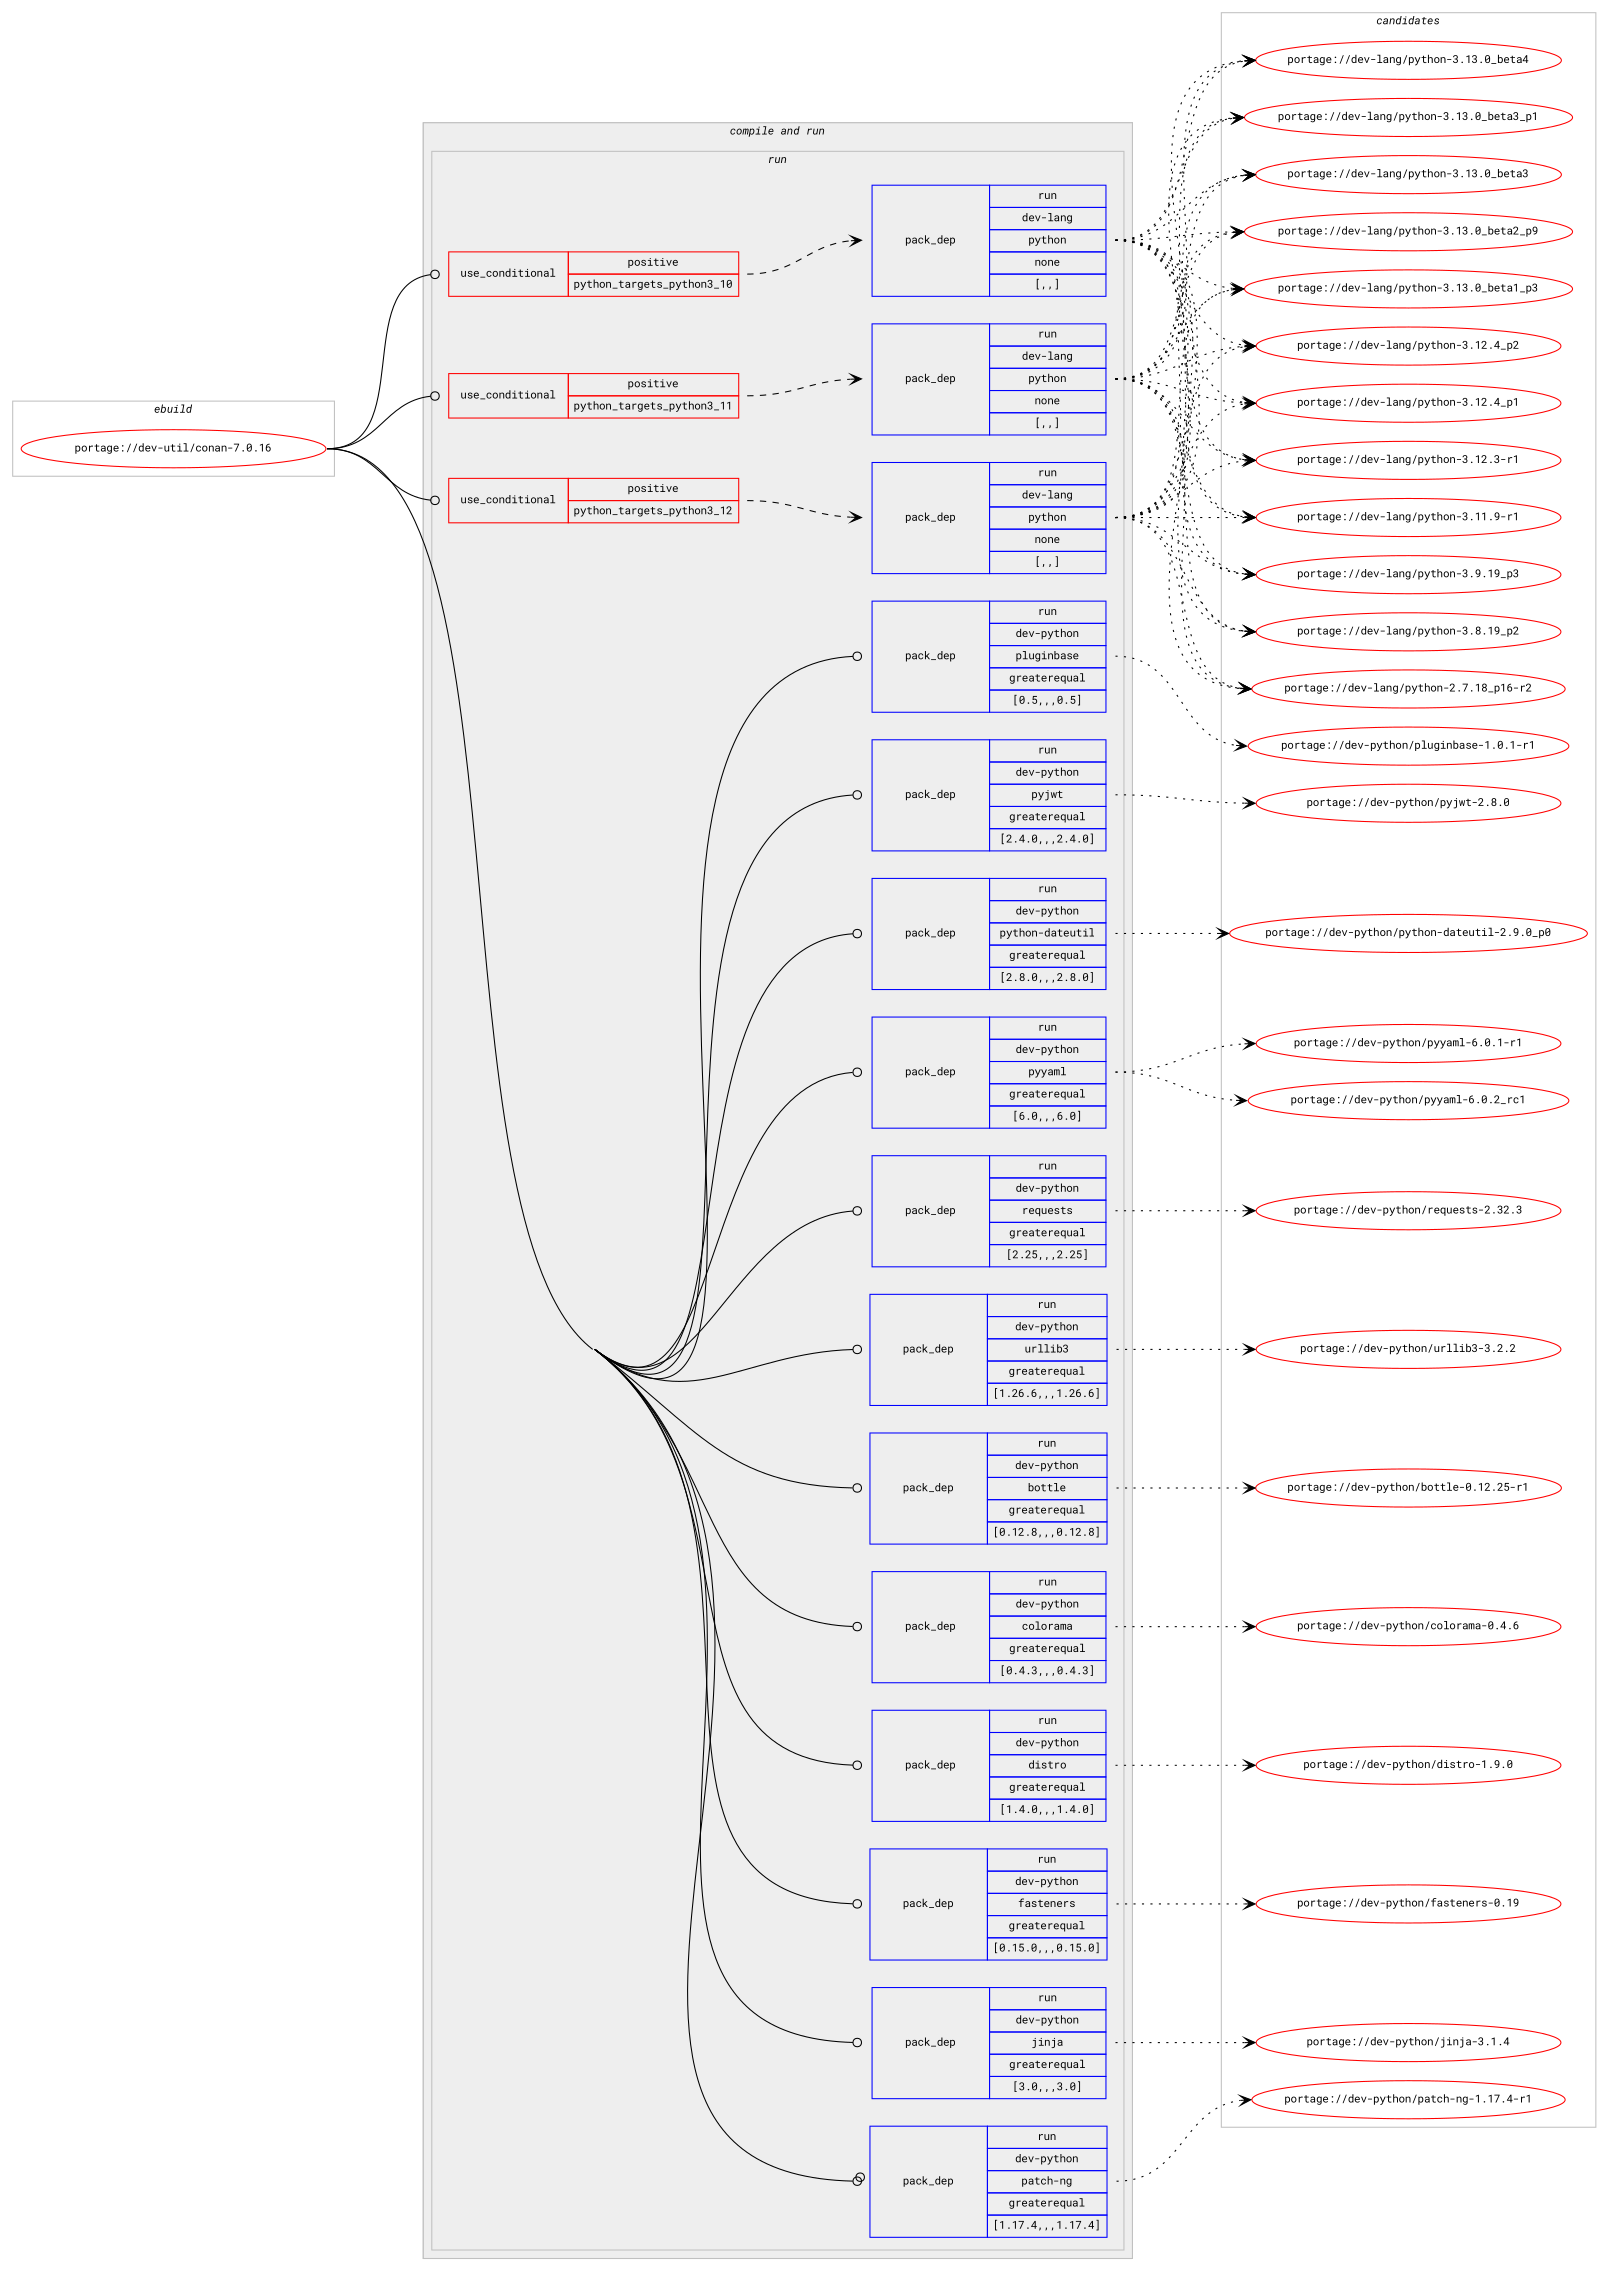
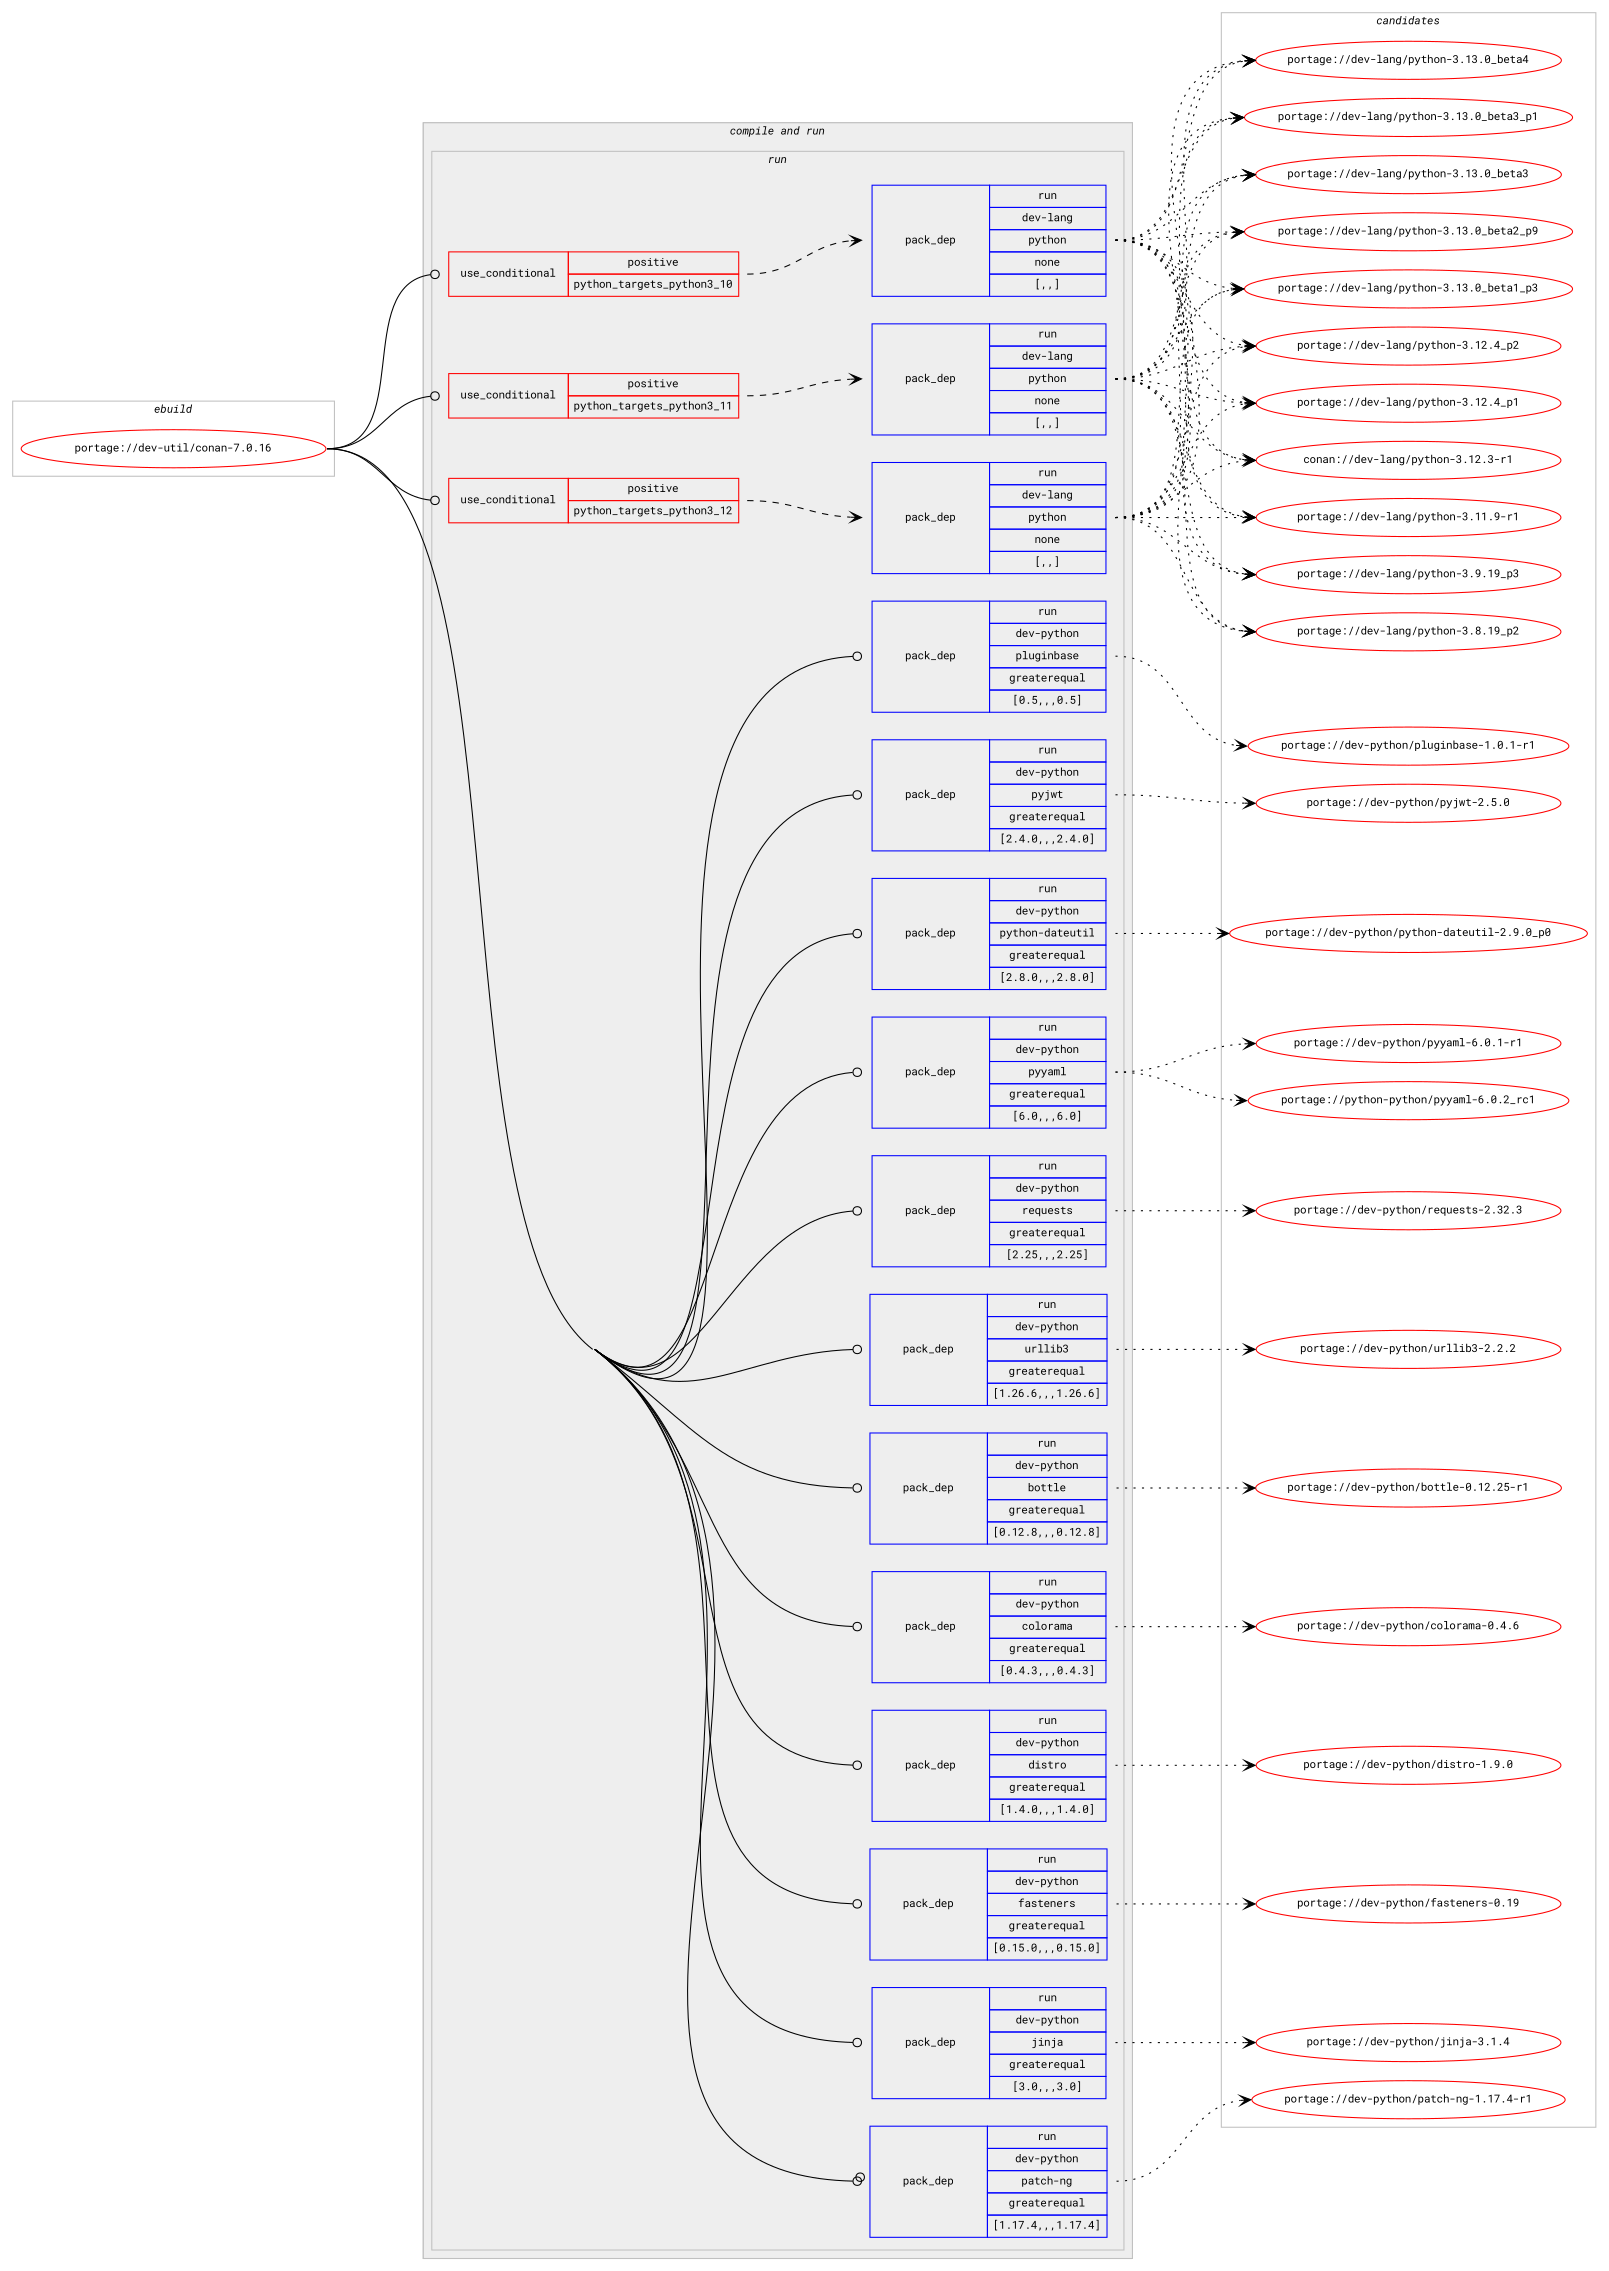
(1409, 460) -> (1409, 460)
(1409, 689) -> none
(1409, 803) -> (1409, 803)
(1409, 1101) -> (1409, 1101)
(1409, 1349) -> (1409, 1349)
